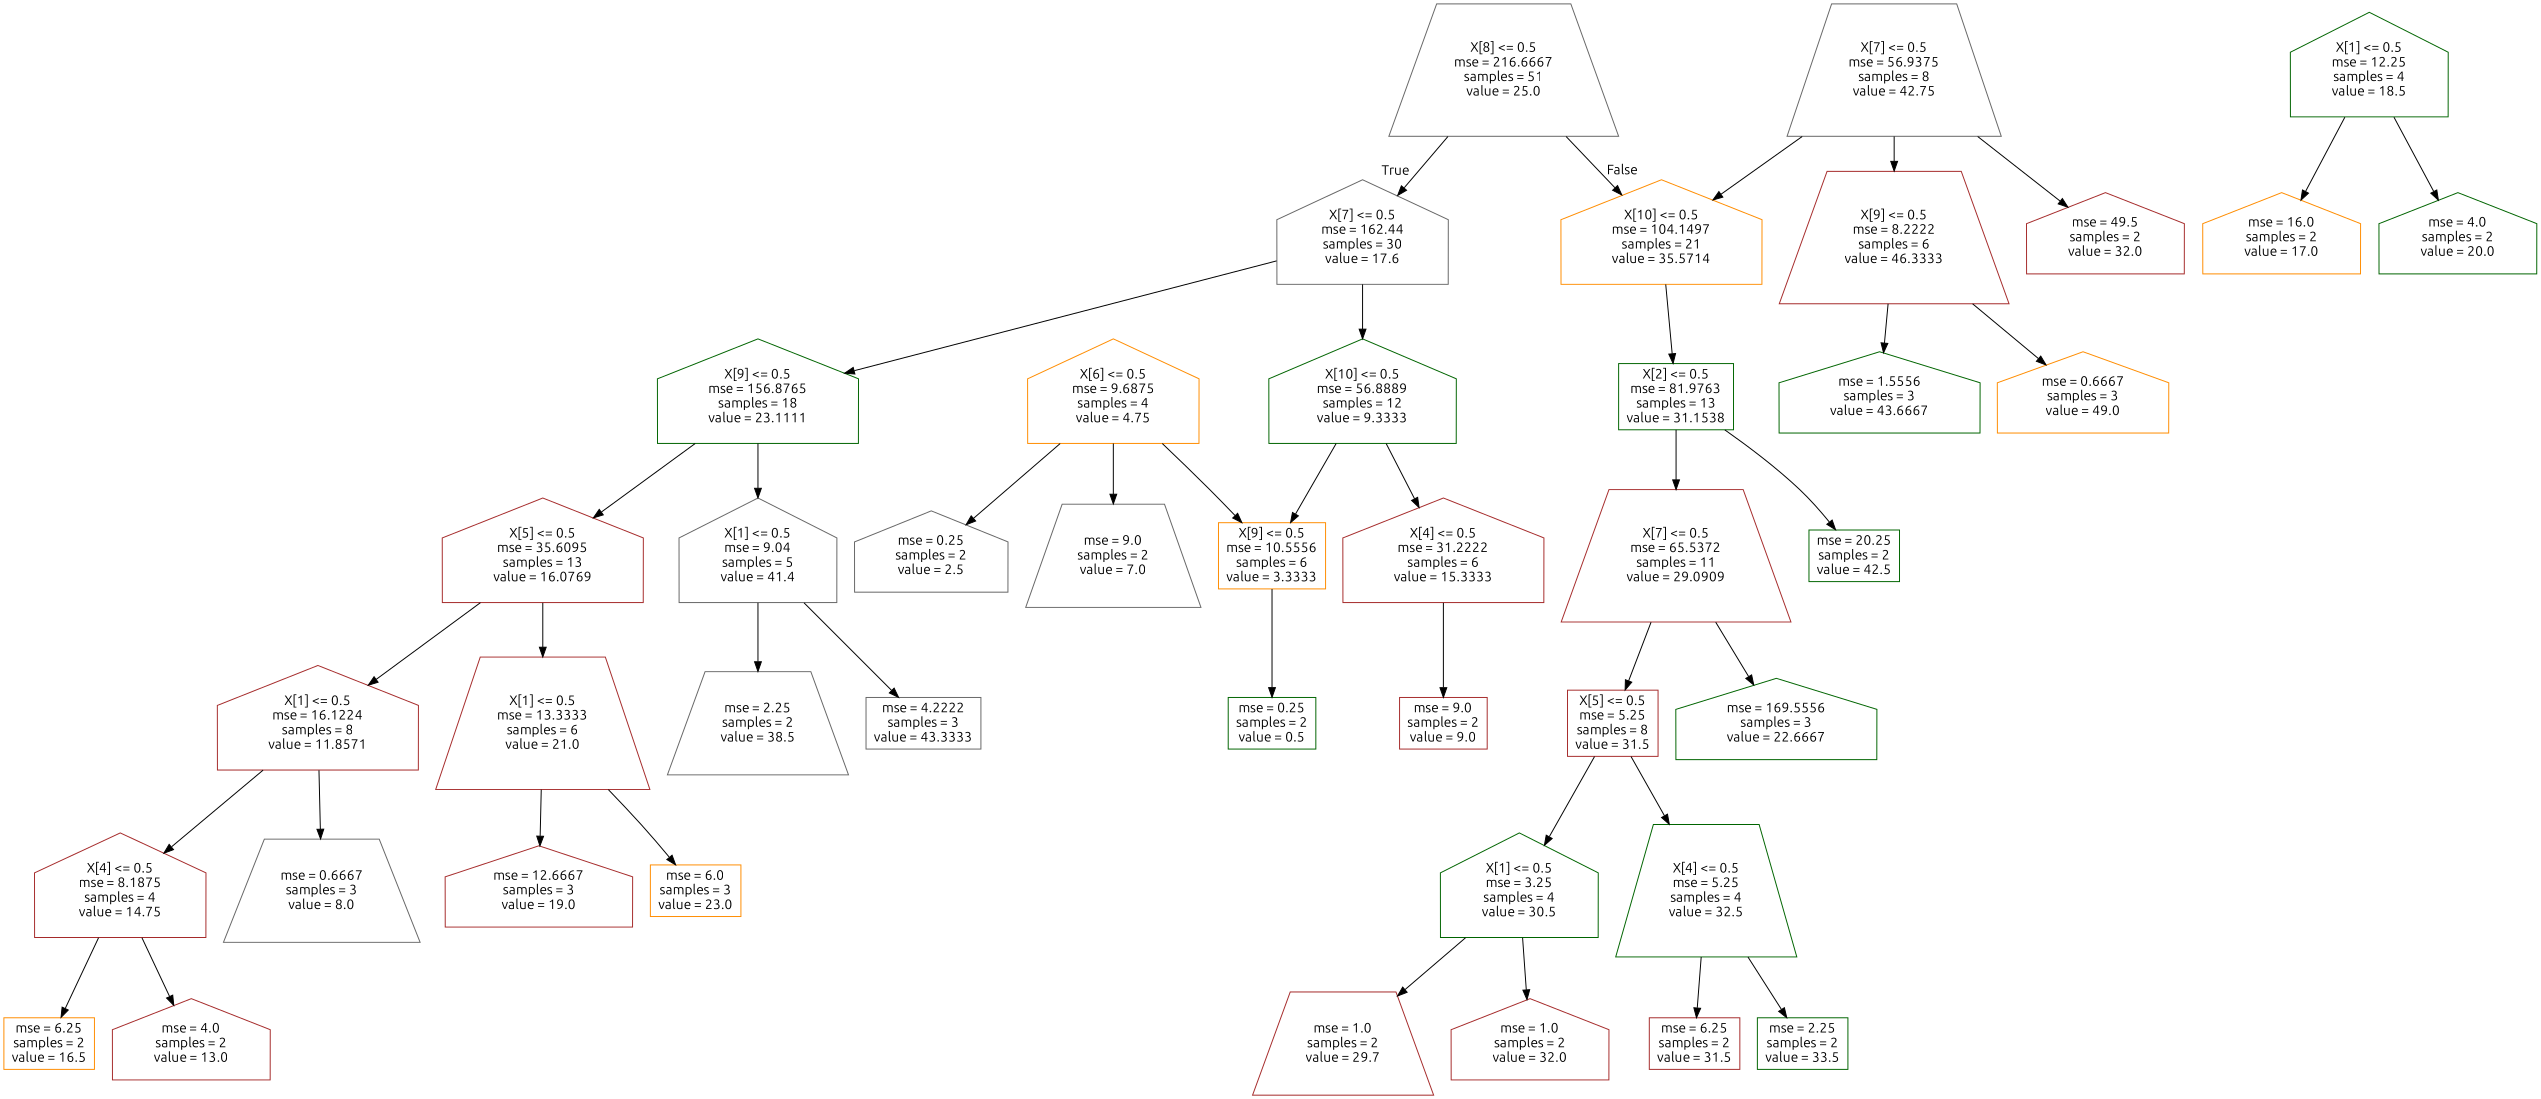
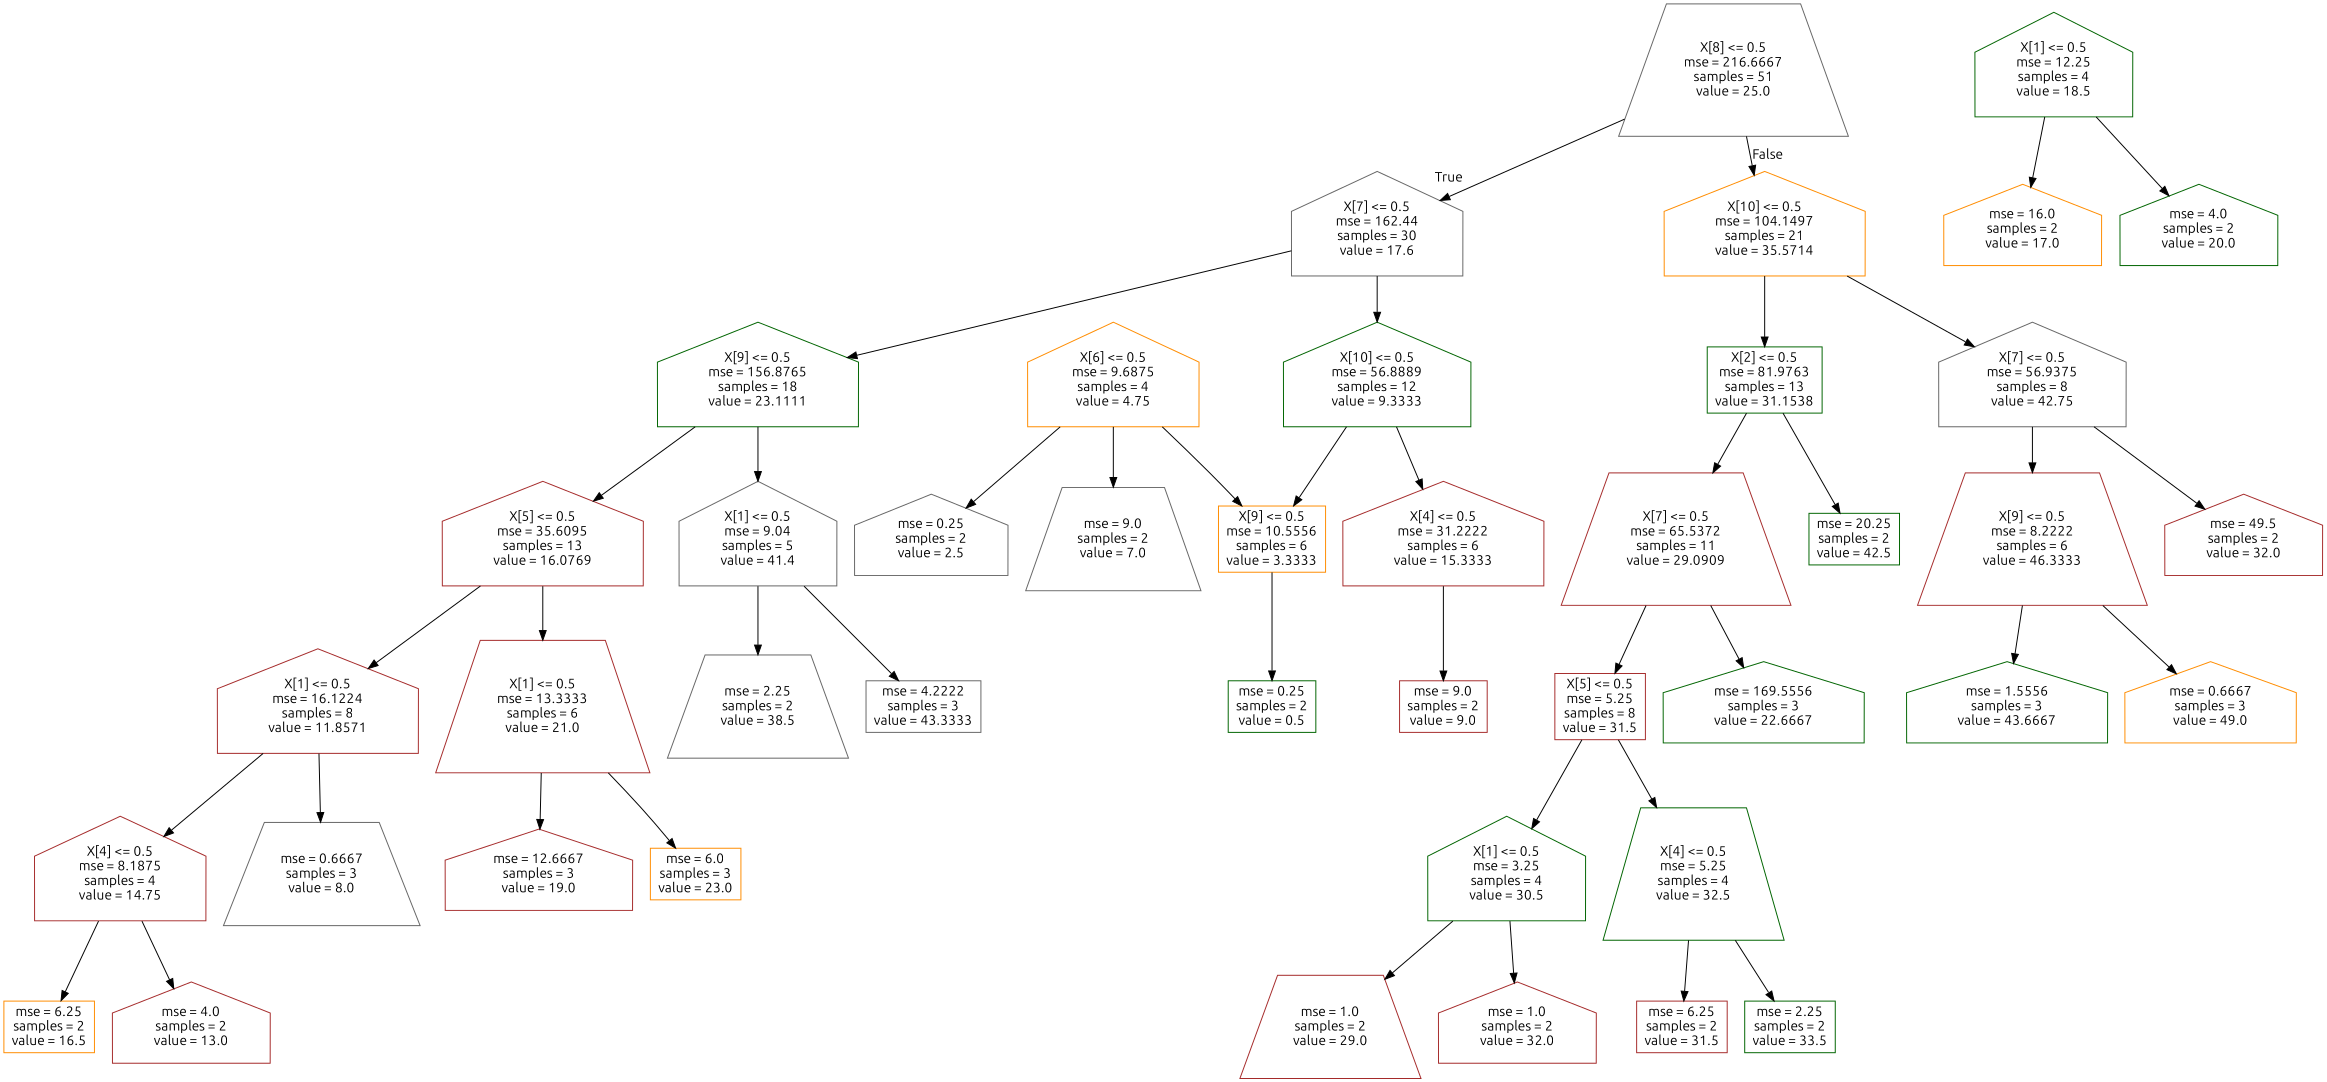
(1894, 70) -> (2032, 380)
(1762, 165) -> (1906, 309)
(1343, 1044) -> (1330, 1027)
